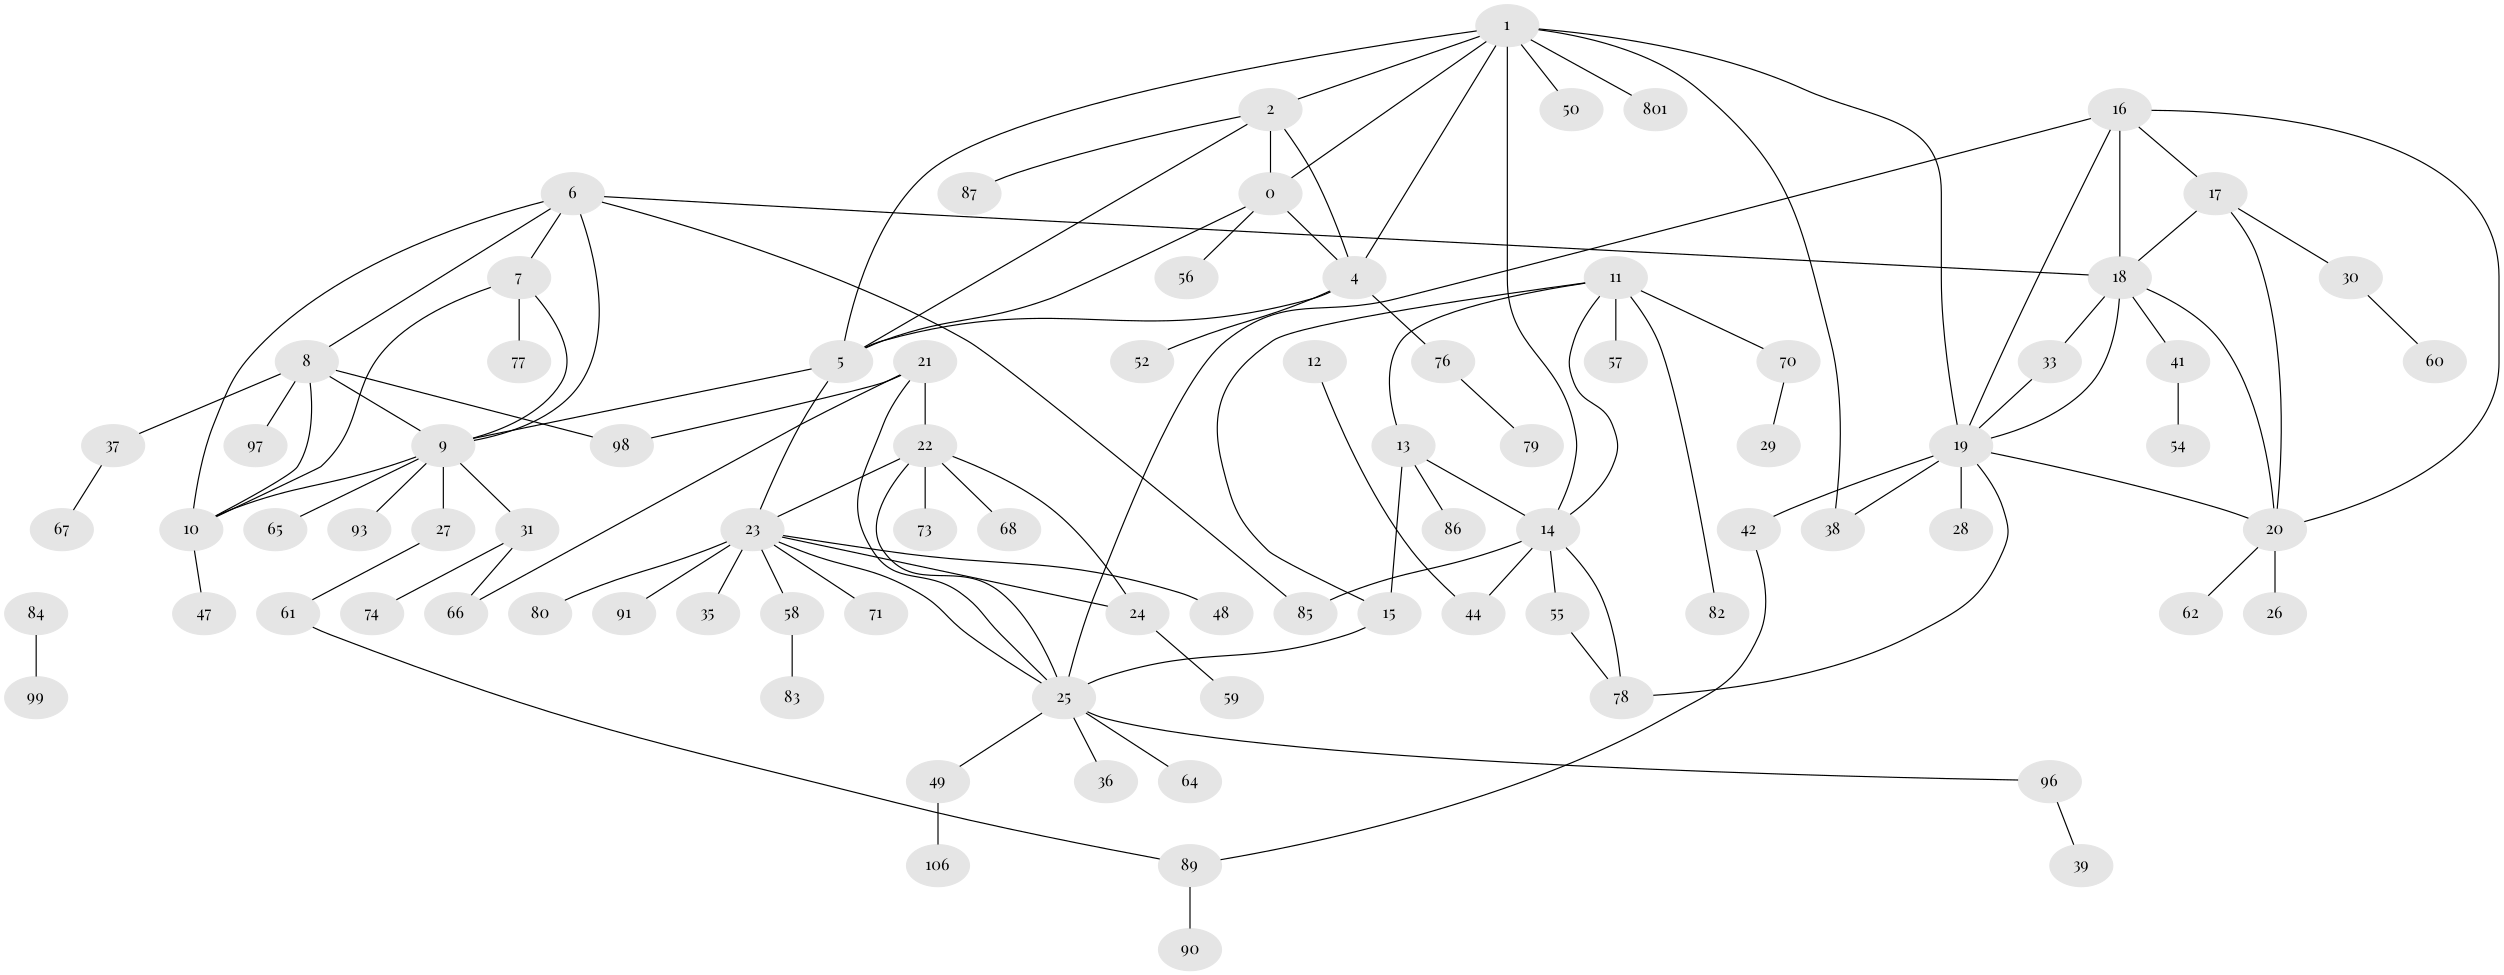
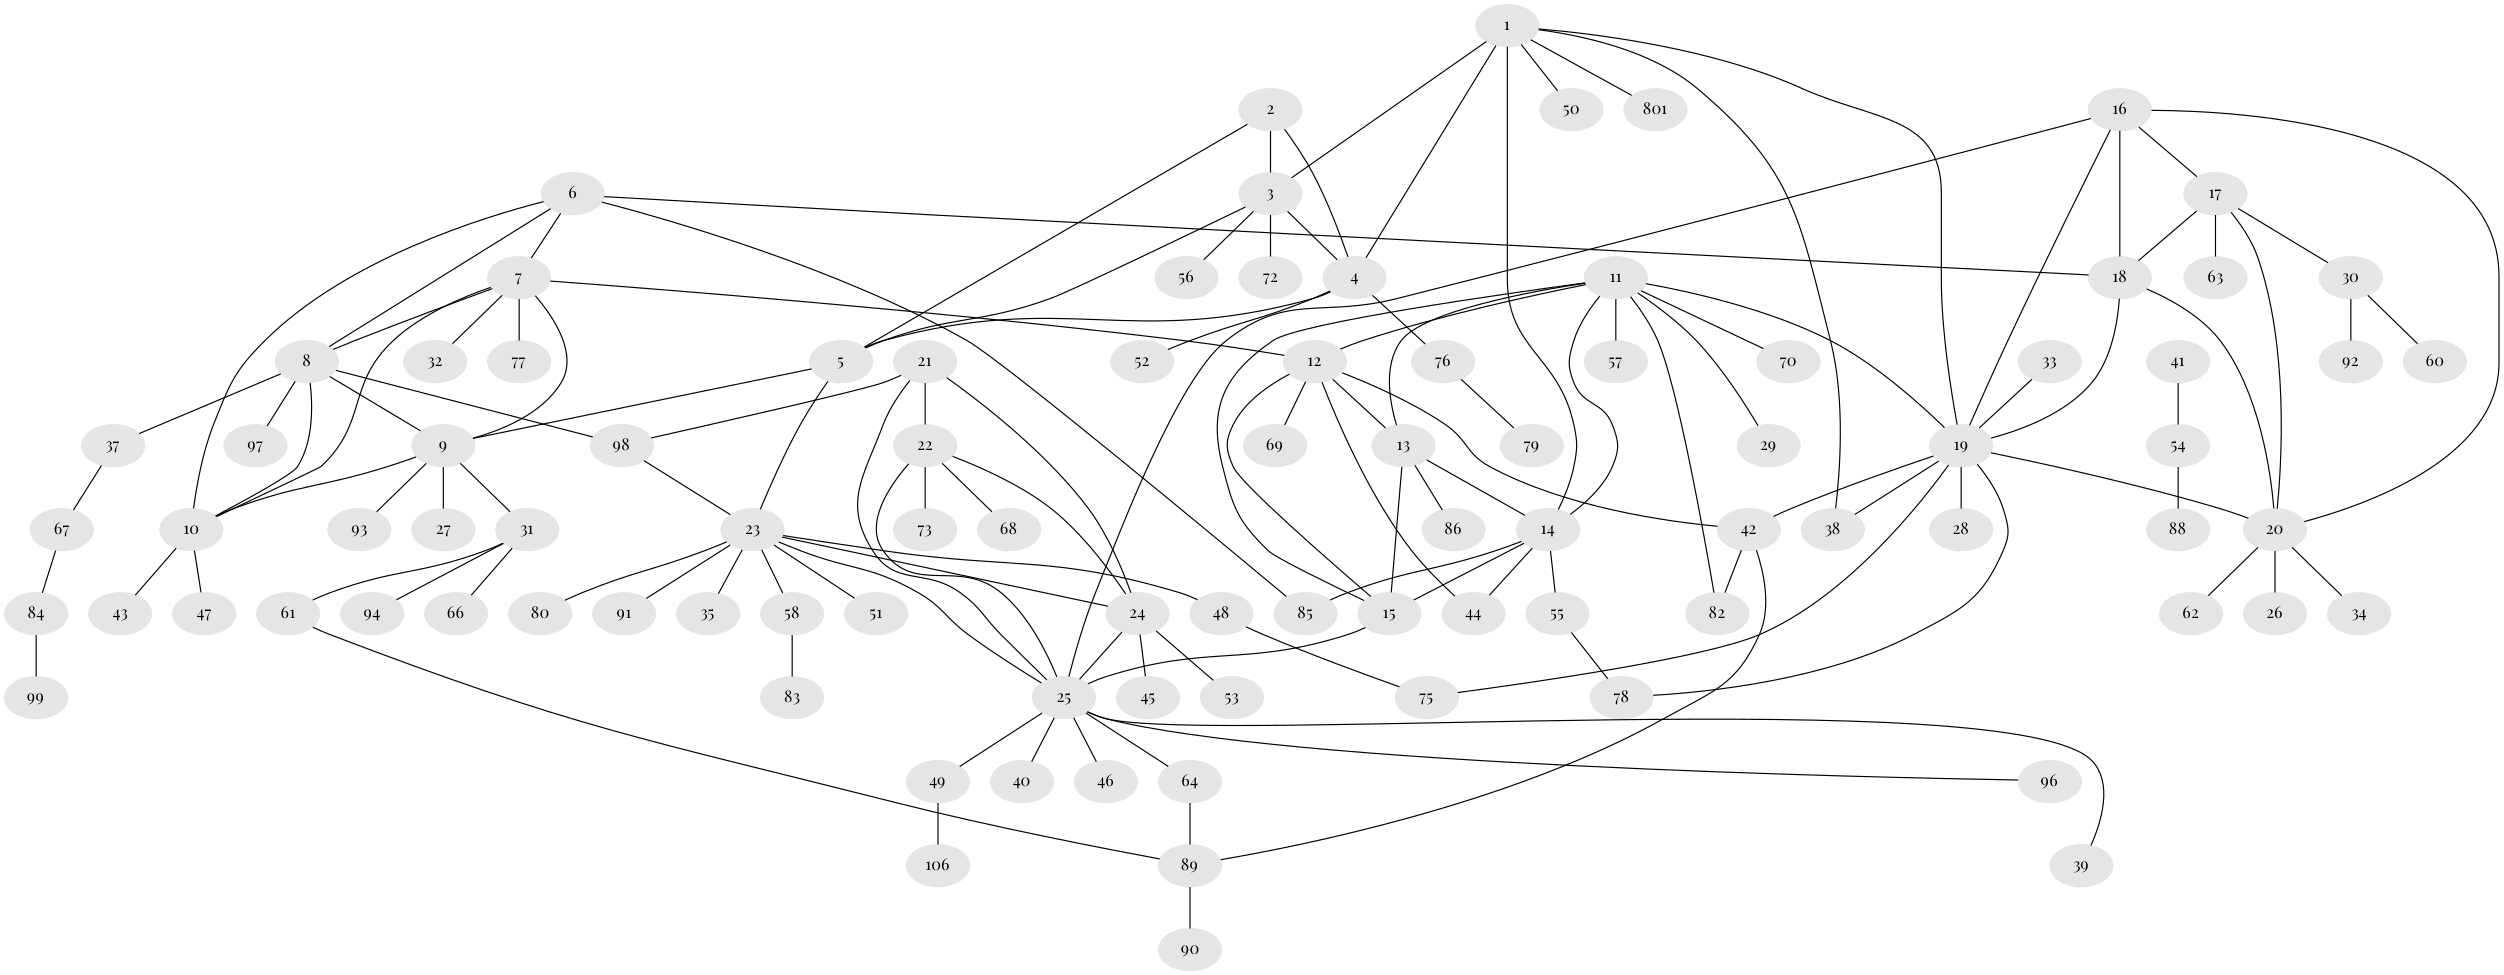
(1389, 68) -> none
(1103, 102) -> none
(970, 194) -> none
(1270, 194) -> (1270, 194)
none -> (1270, 278)
none -> (2216, 278)
none -> (1462, 312)
none -> (936, 314)
(2085, 320) -> none
(2149, 320) -> none
none -> (404, 321)
none -> (1808, 330)
(592, 361) -> none
none -> (435, 362)
none -> (2351, 362)
(1779, 403) -> (1706, 352)
none -> (1359, 404)
none -> (1275, 446)
none -> (1517, 480)
(689, 485) -> (1056, 471)
(839, 488) -> (687, 488)
none -> (1256, 493)
(275, 530) -> none
none -> (2178, 530)
none -> (1733, 571)
none -> (49, 572)
(366, 572) -> (408, 572)
(1605, 607) -> (1469, 572)
none -> (120, 614)
(372, 614) -> (372, 614)
(876, 614) -> (876, 614)
none -> (2359, 614)
none -> (1101, 656)
none -> (1148, 698)
(1232, 698) -> (1232, 698)
none -> (1427, 698)
none -> (1022, 782)
(1106, 782) -> (1106, 782)
(2065, 823) -> (1636, 720)
none -> (1190, 824)
